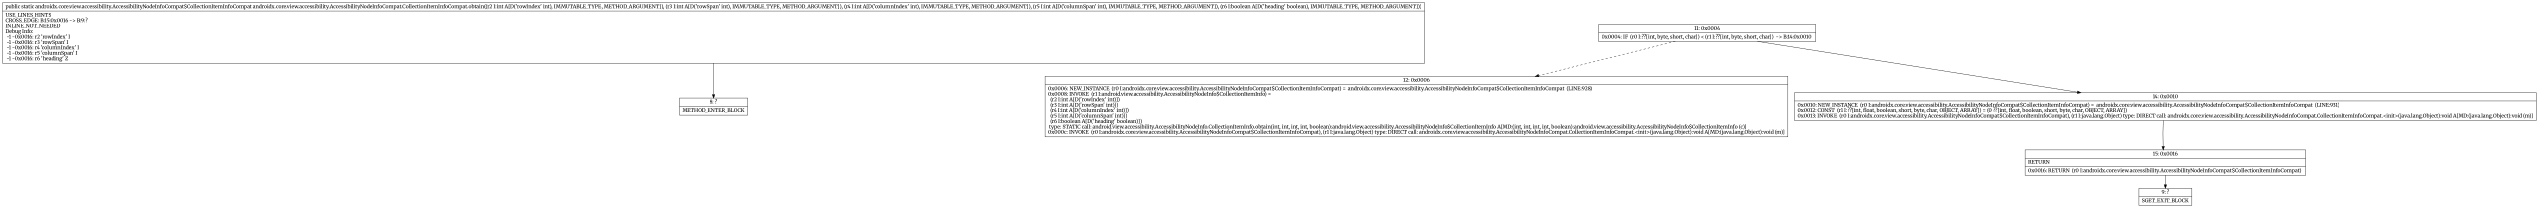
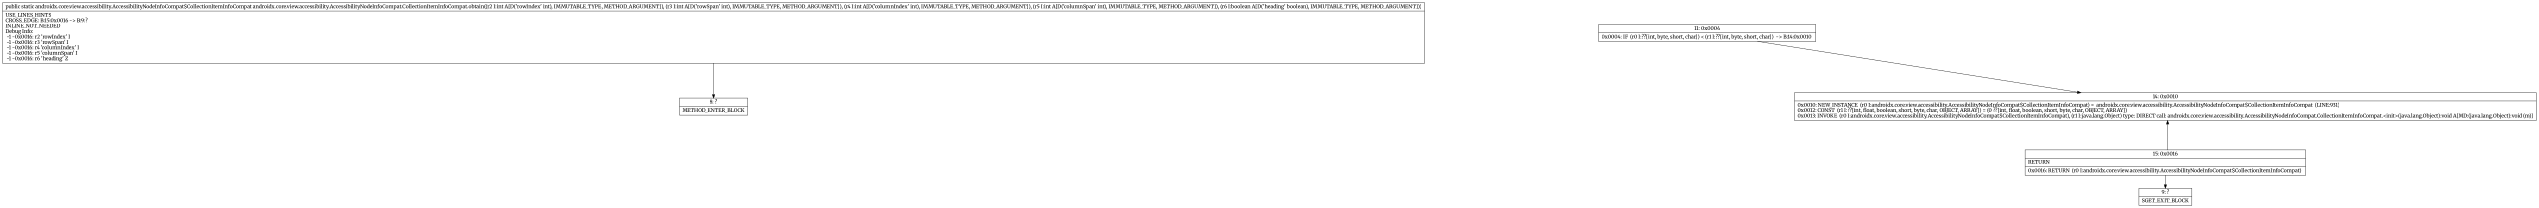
(1416, 107) -> none
(2163, 133) -> (2168, 137)
